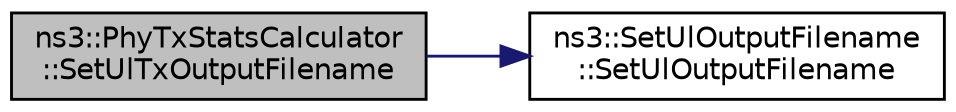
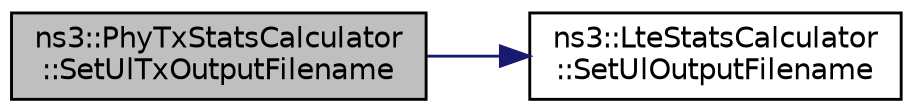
(737, 56) -> (715, 56)
